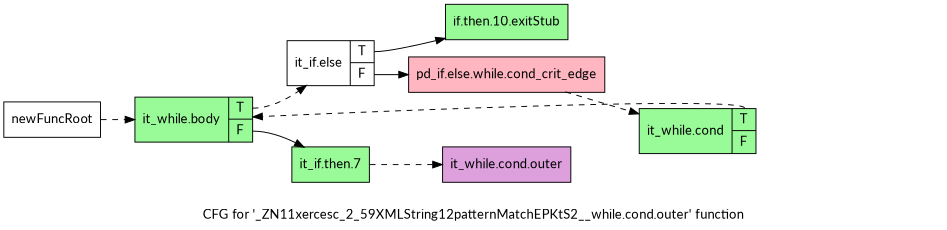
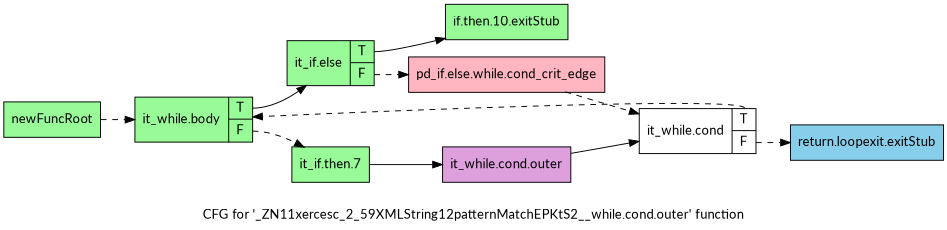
(331, 63) -> (331, 63)
(386, 75) -> (386, 75)
(277, 103) -> (277, 103)
(52, 120) -> (52, 120)
(698, 131) -> (698, 131)
(275, 135) -> (275, 135)
none -> (867, 143)
none -> (600, 148)
(401, 165) -> (401, 165)
